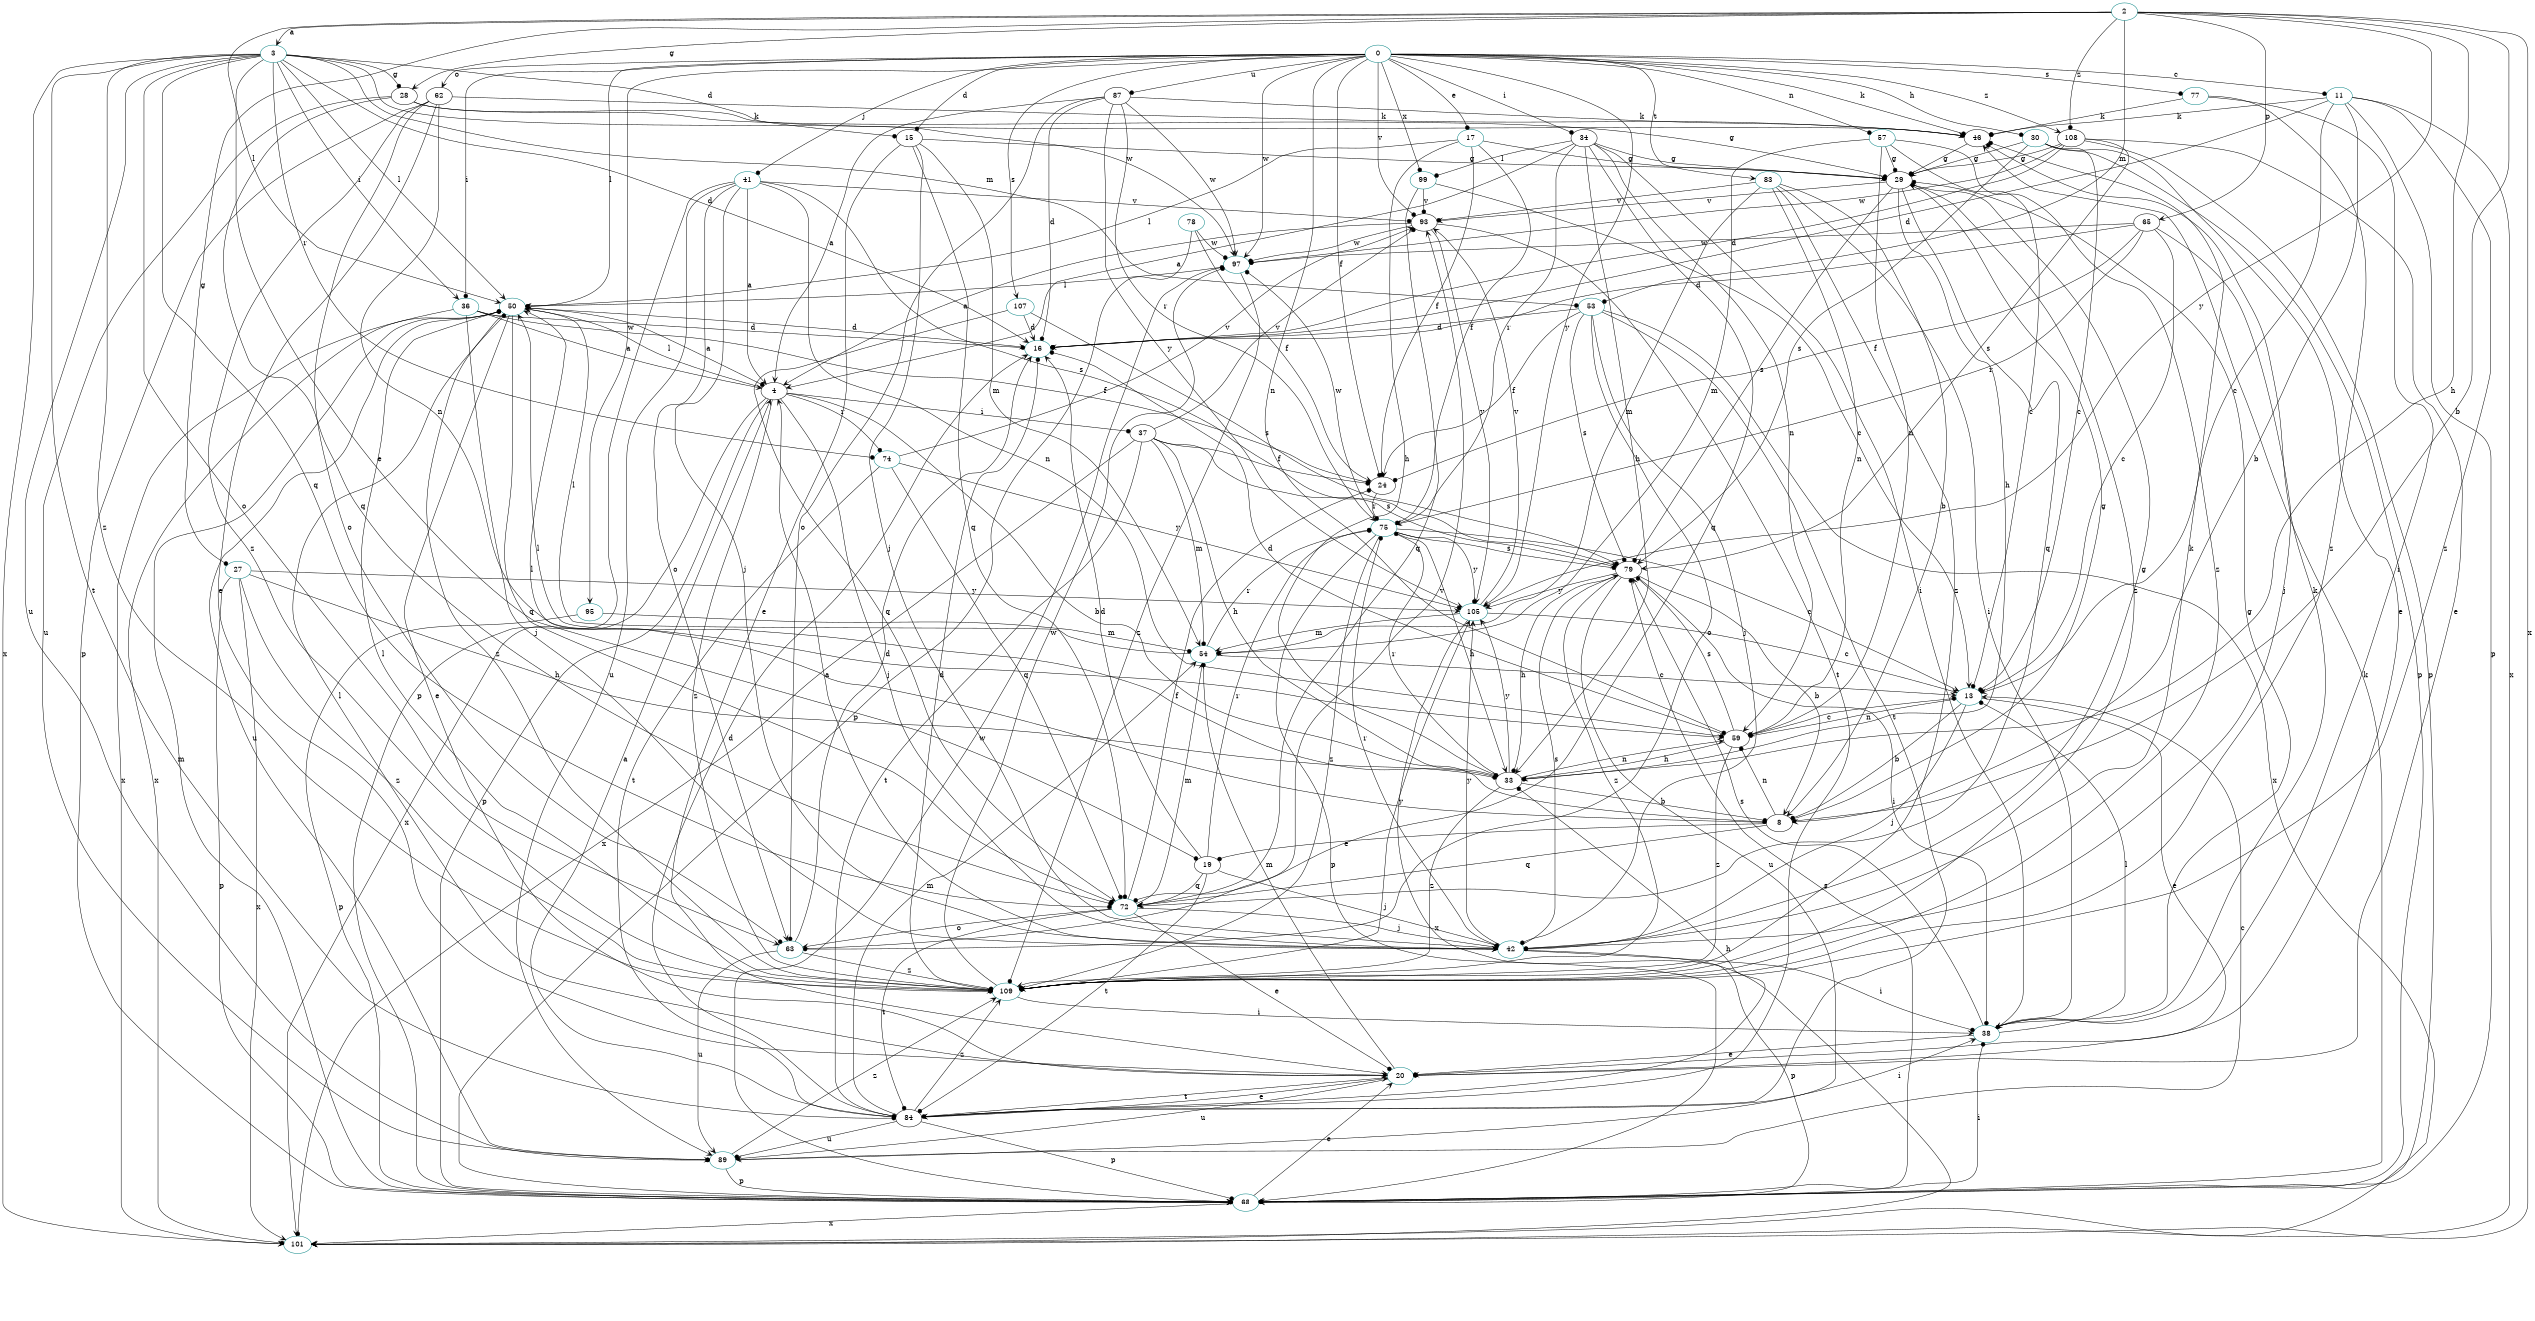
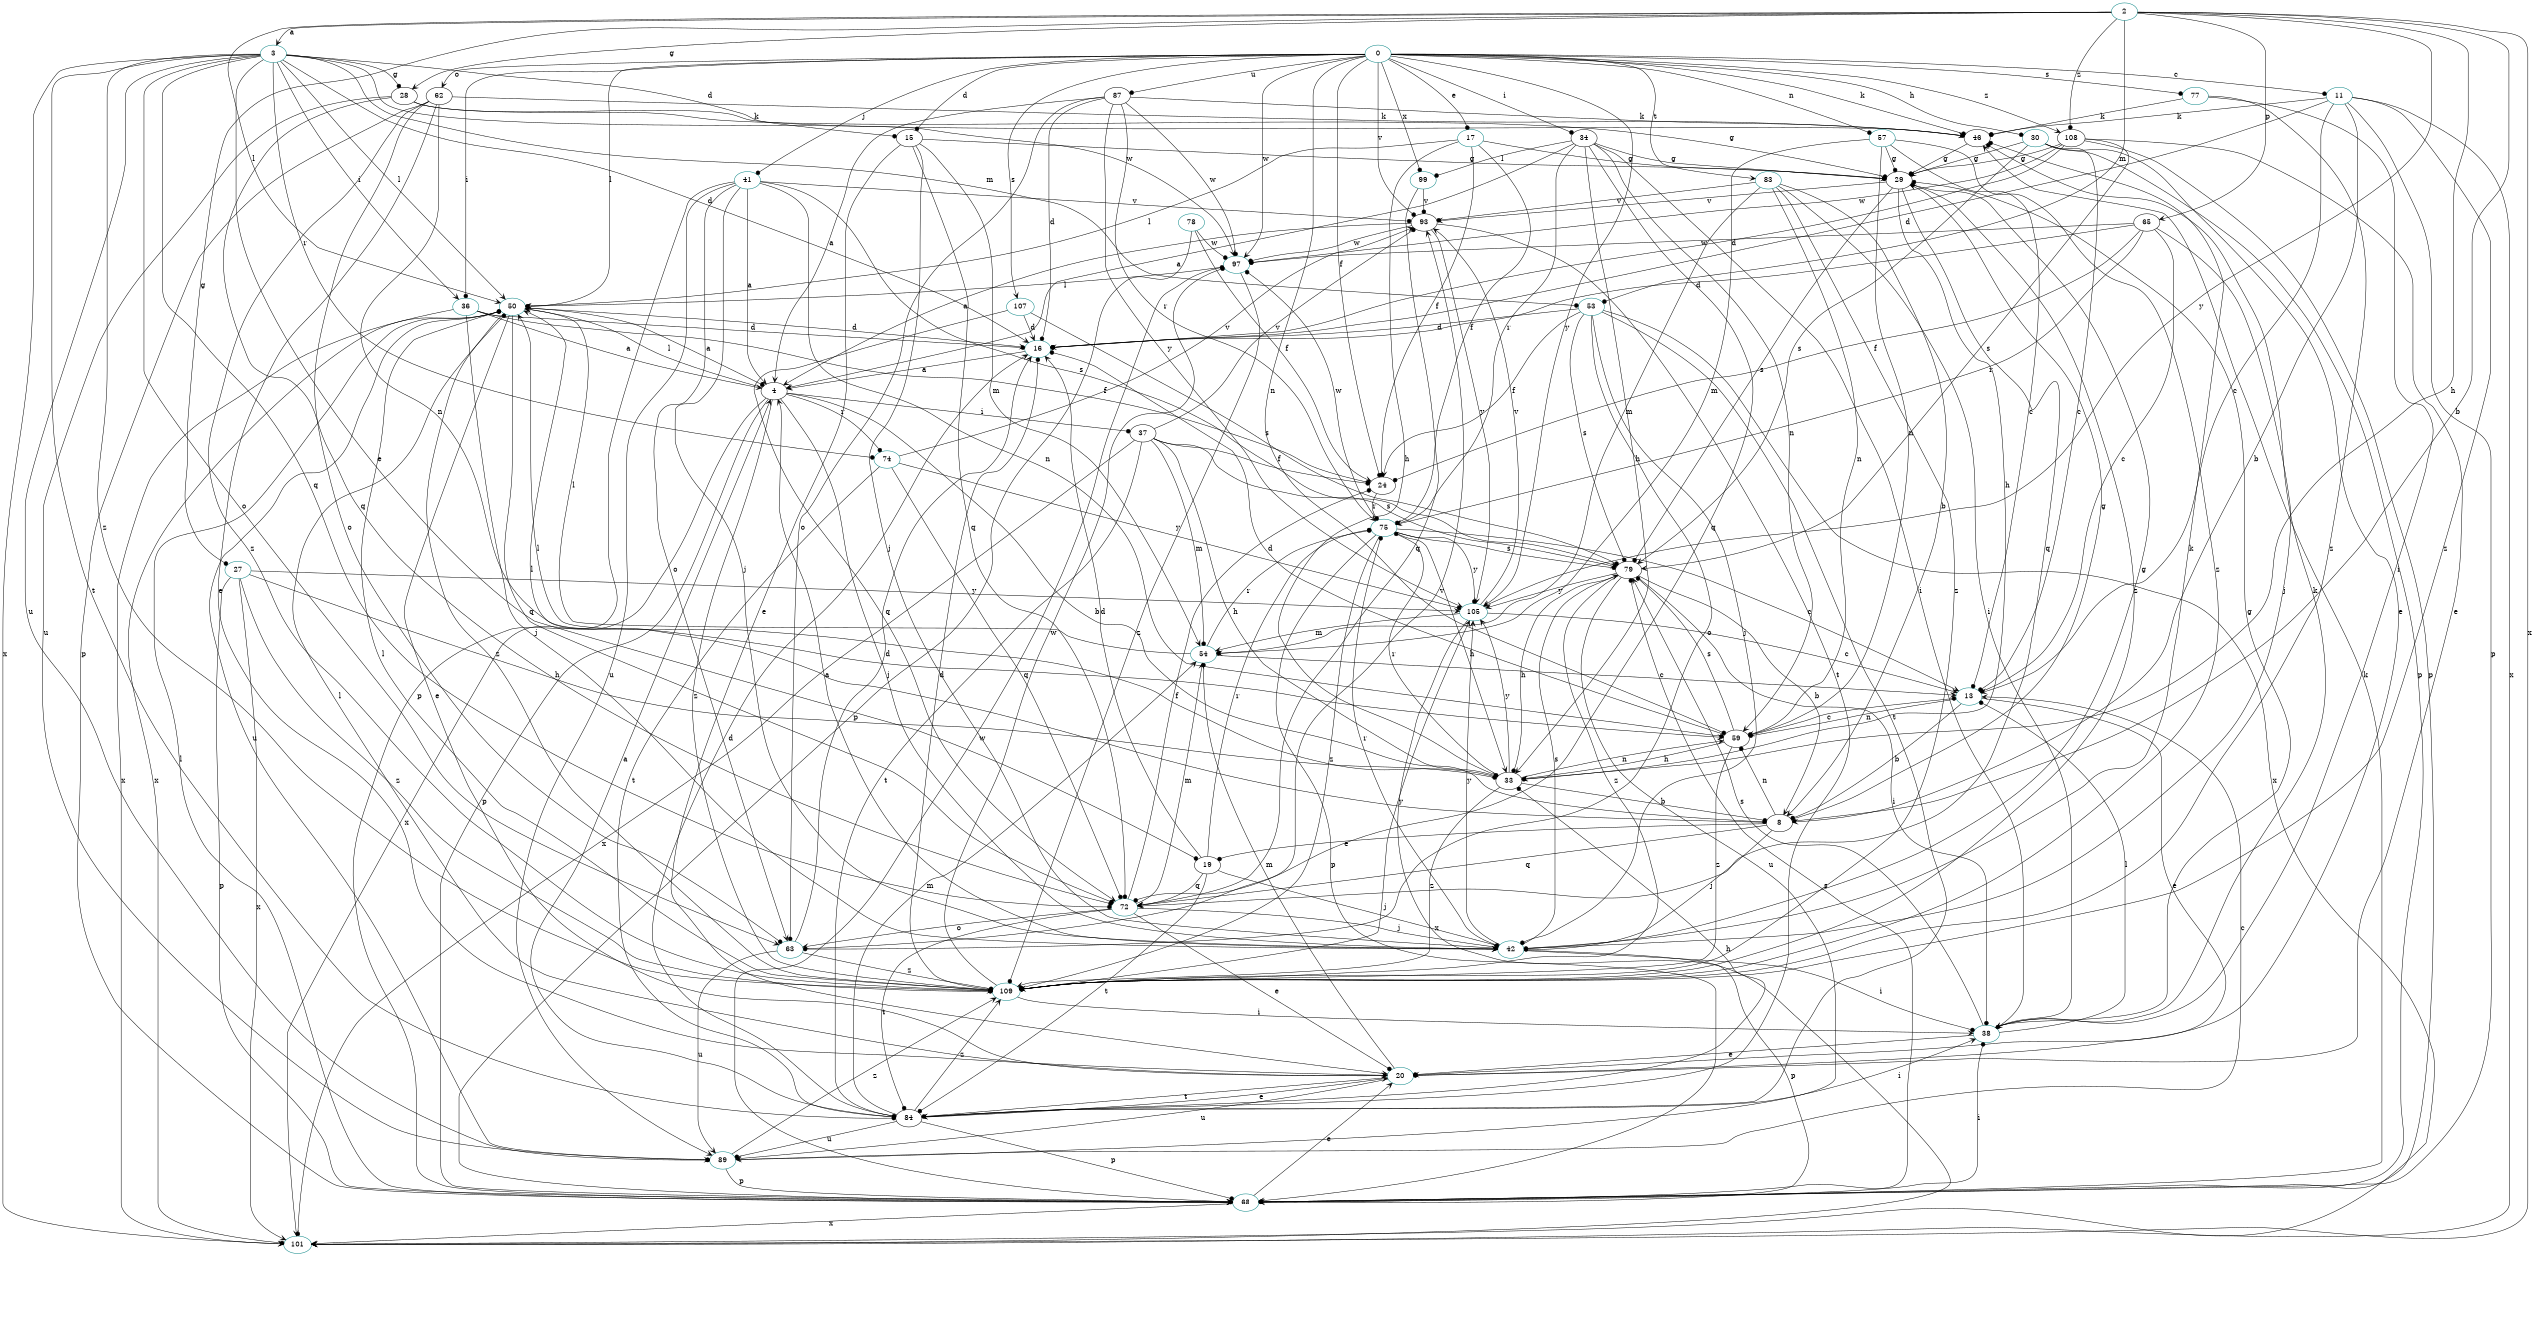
(1194, 168) -> (1194, 168)
(1798, 334) -> none
none -> (914, 369)
(590, 612) -> none
(181, 760) -> (181, 760)
(1775, 870) -> (1663, 919)
